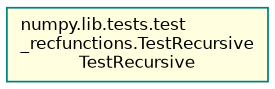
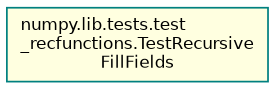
(137, 45) -> (137, 45)
